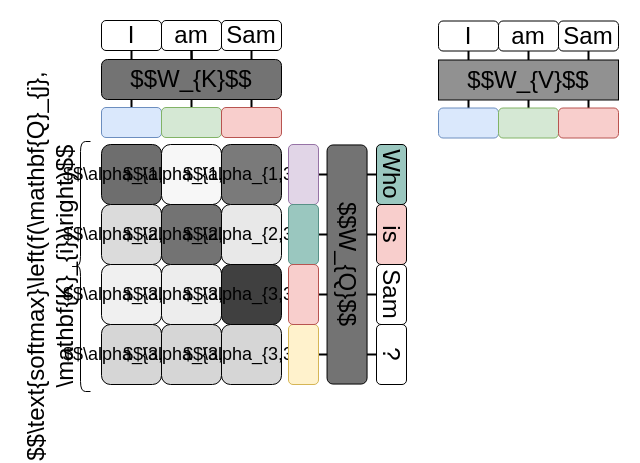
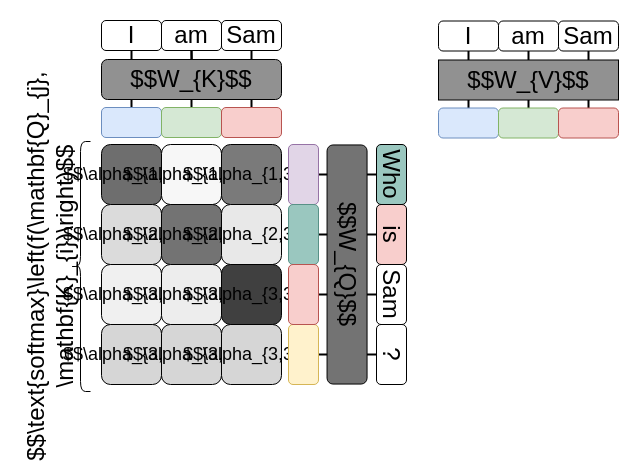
(192, 80) -> (192, 80)
